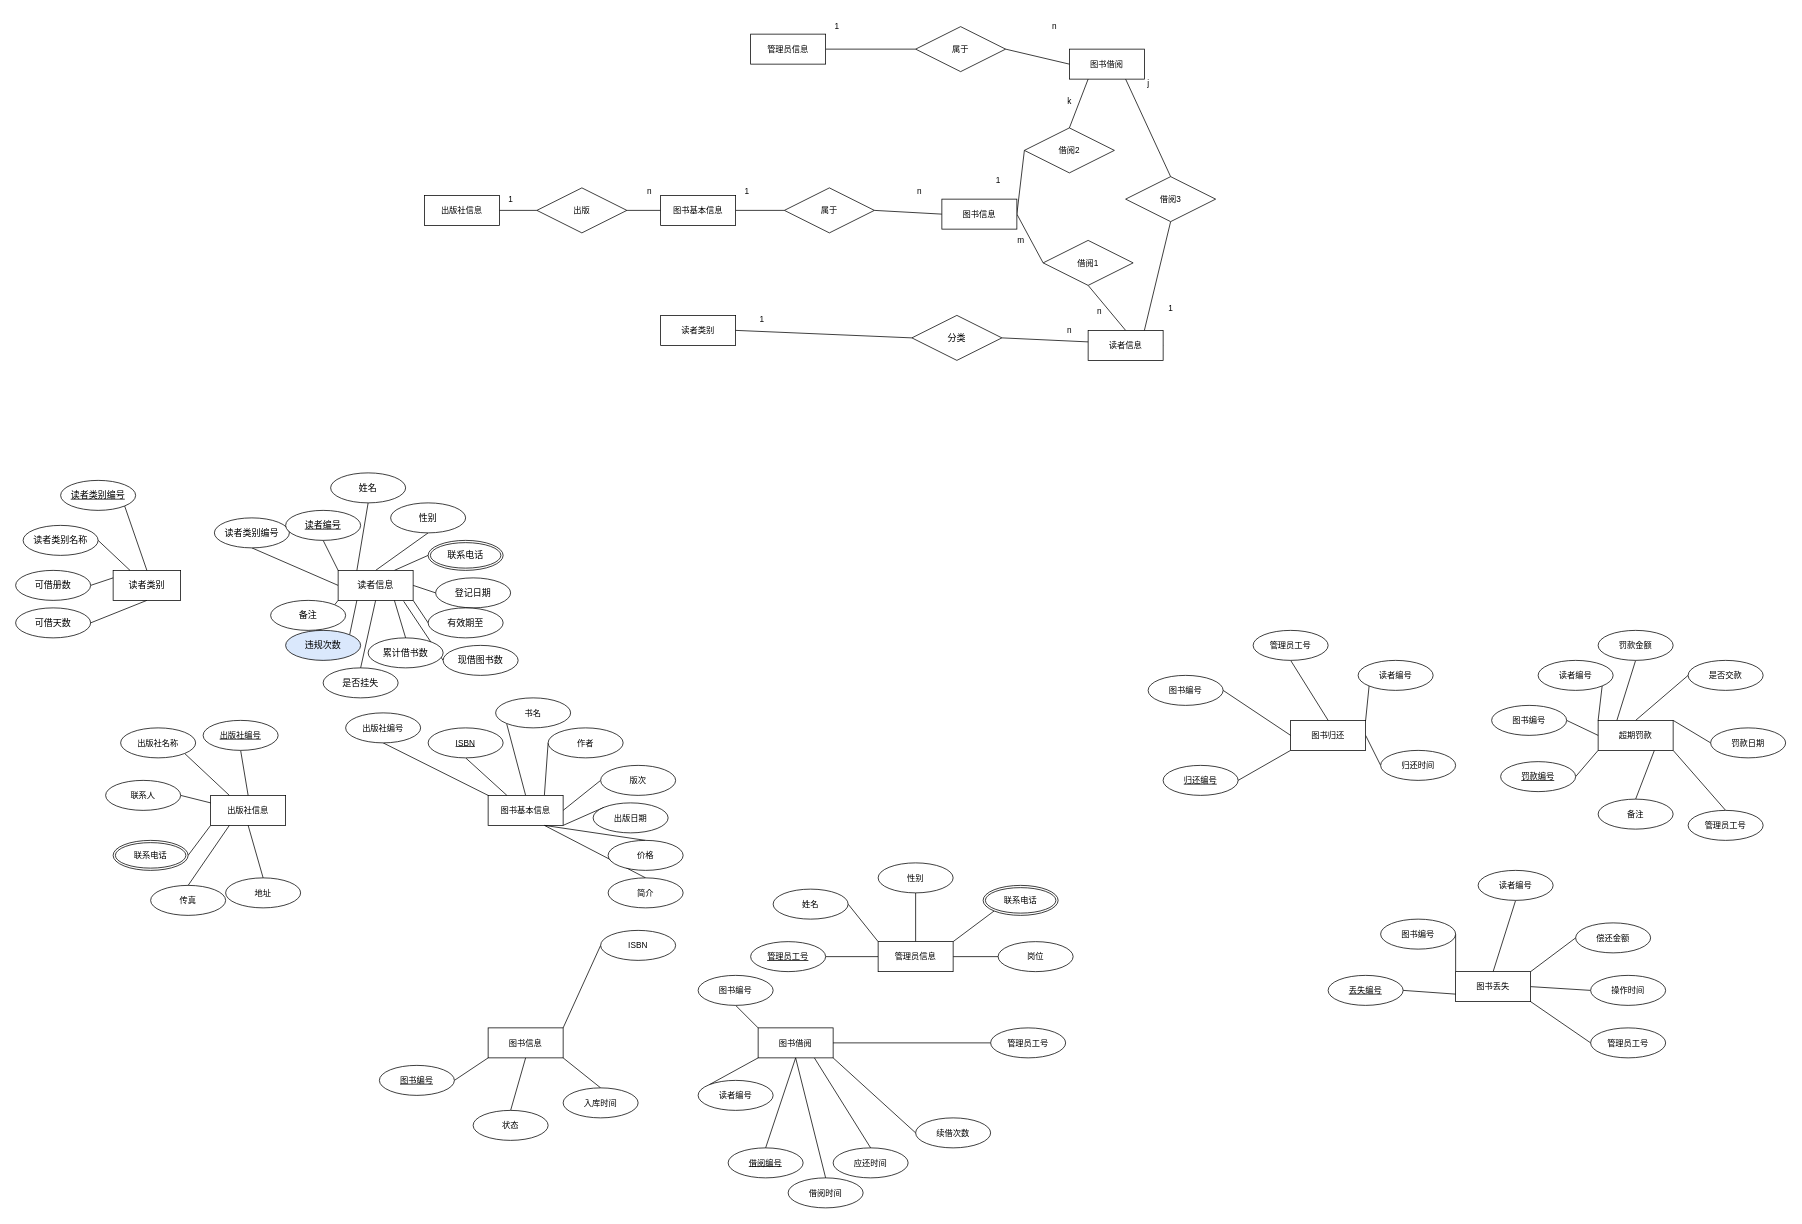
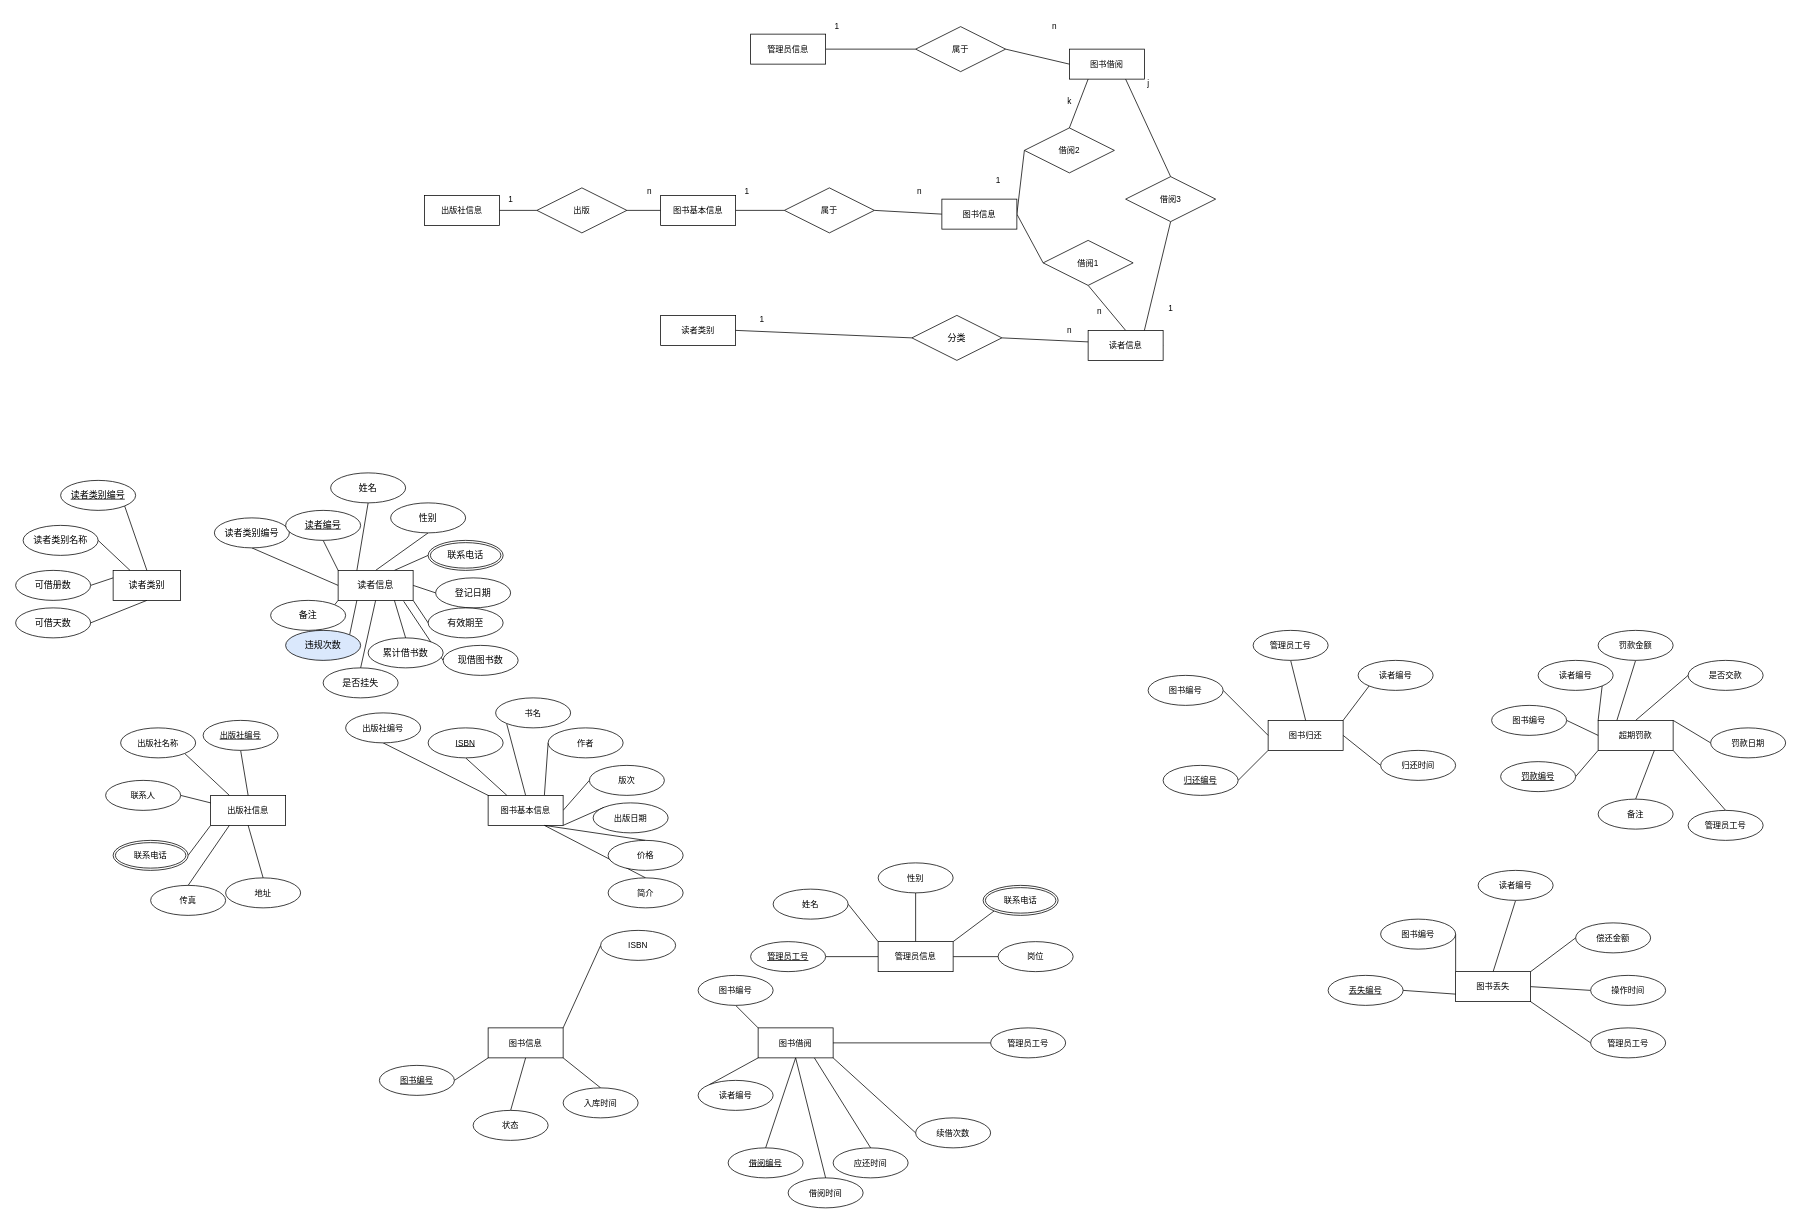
(1020, 240) -> none
(1328, 735) -> (1305, 735)
(638, 780) -> (627, 780)
